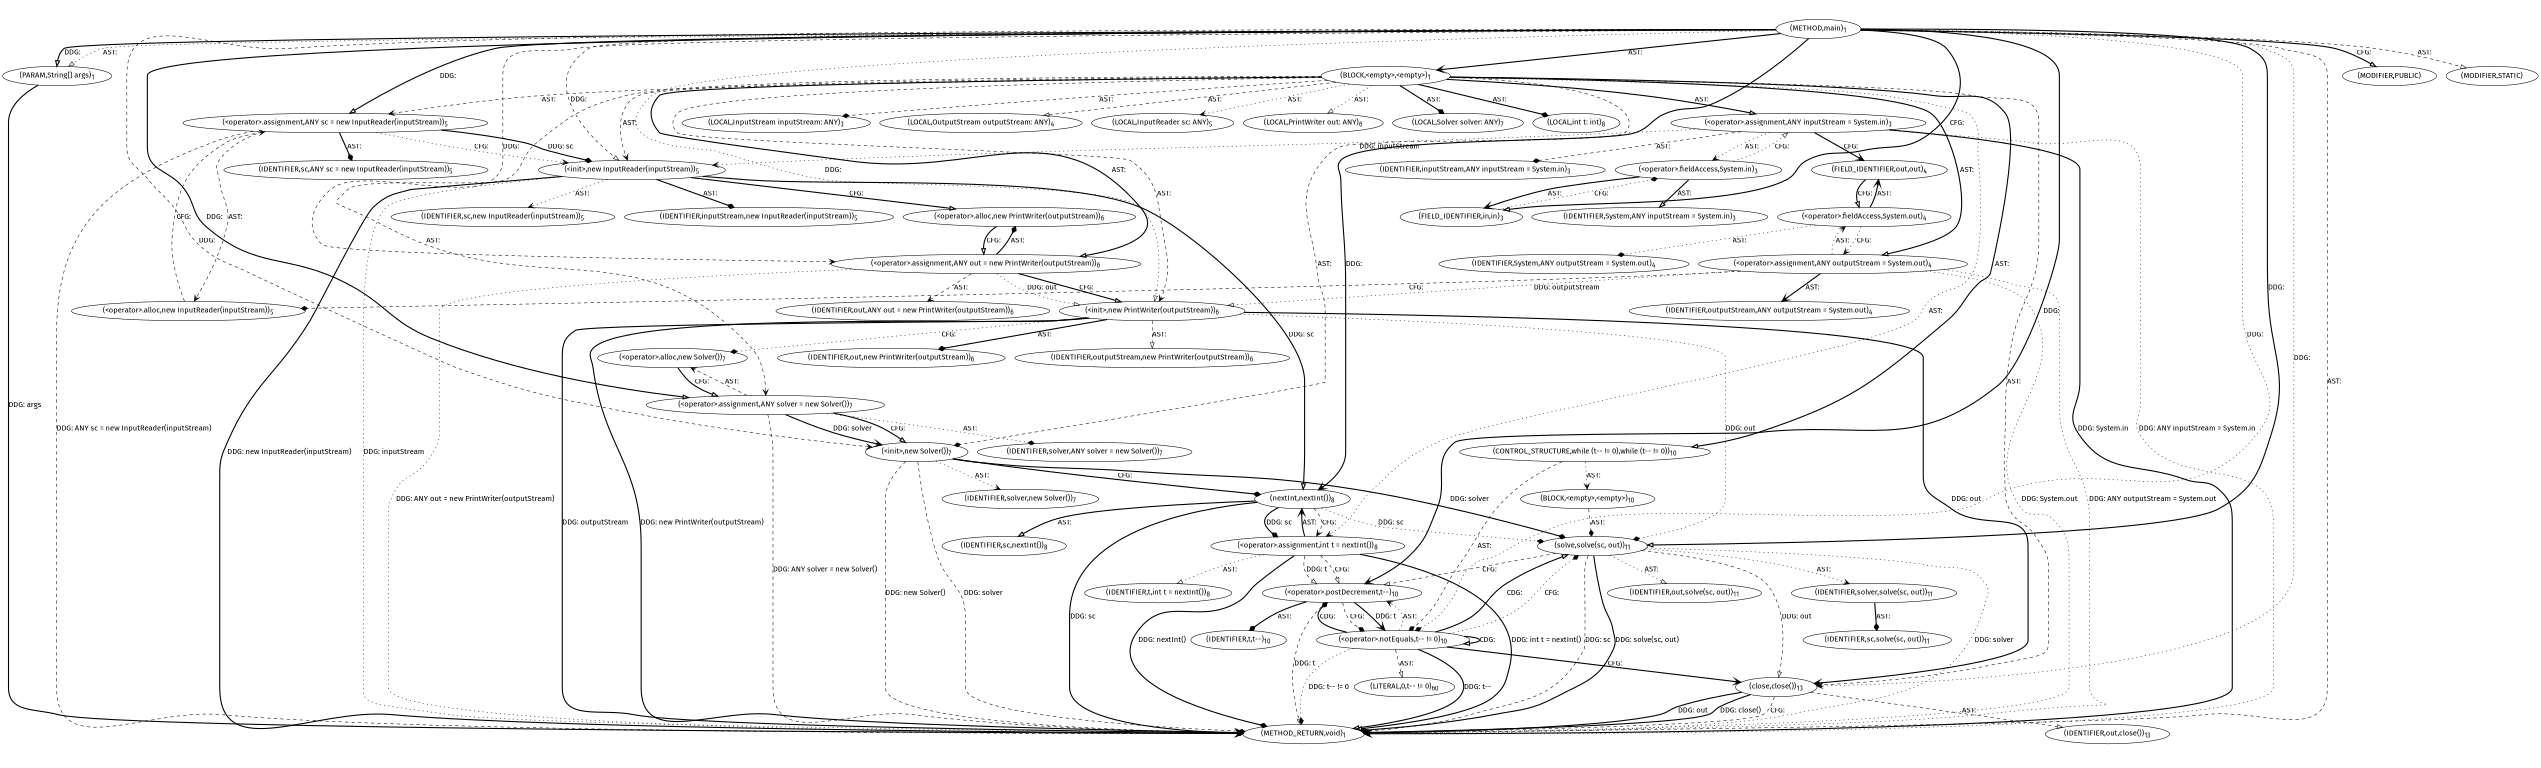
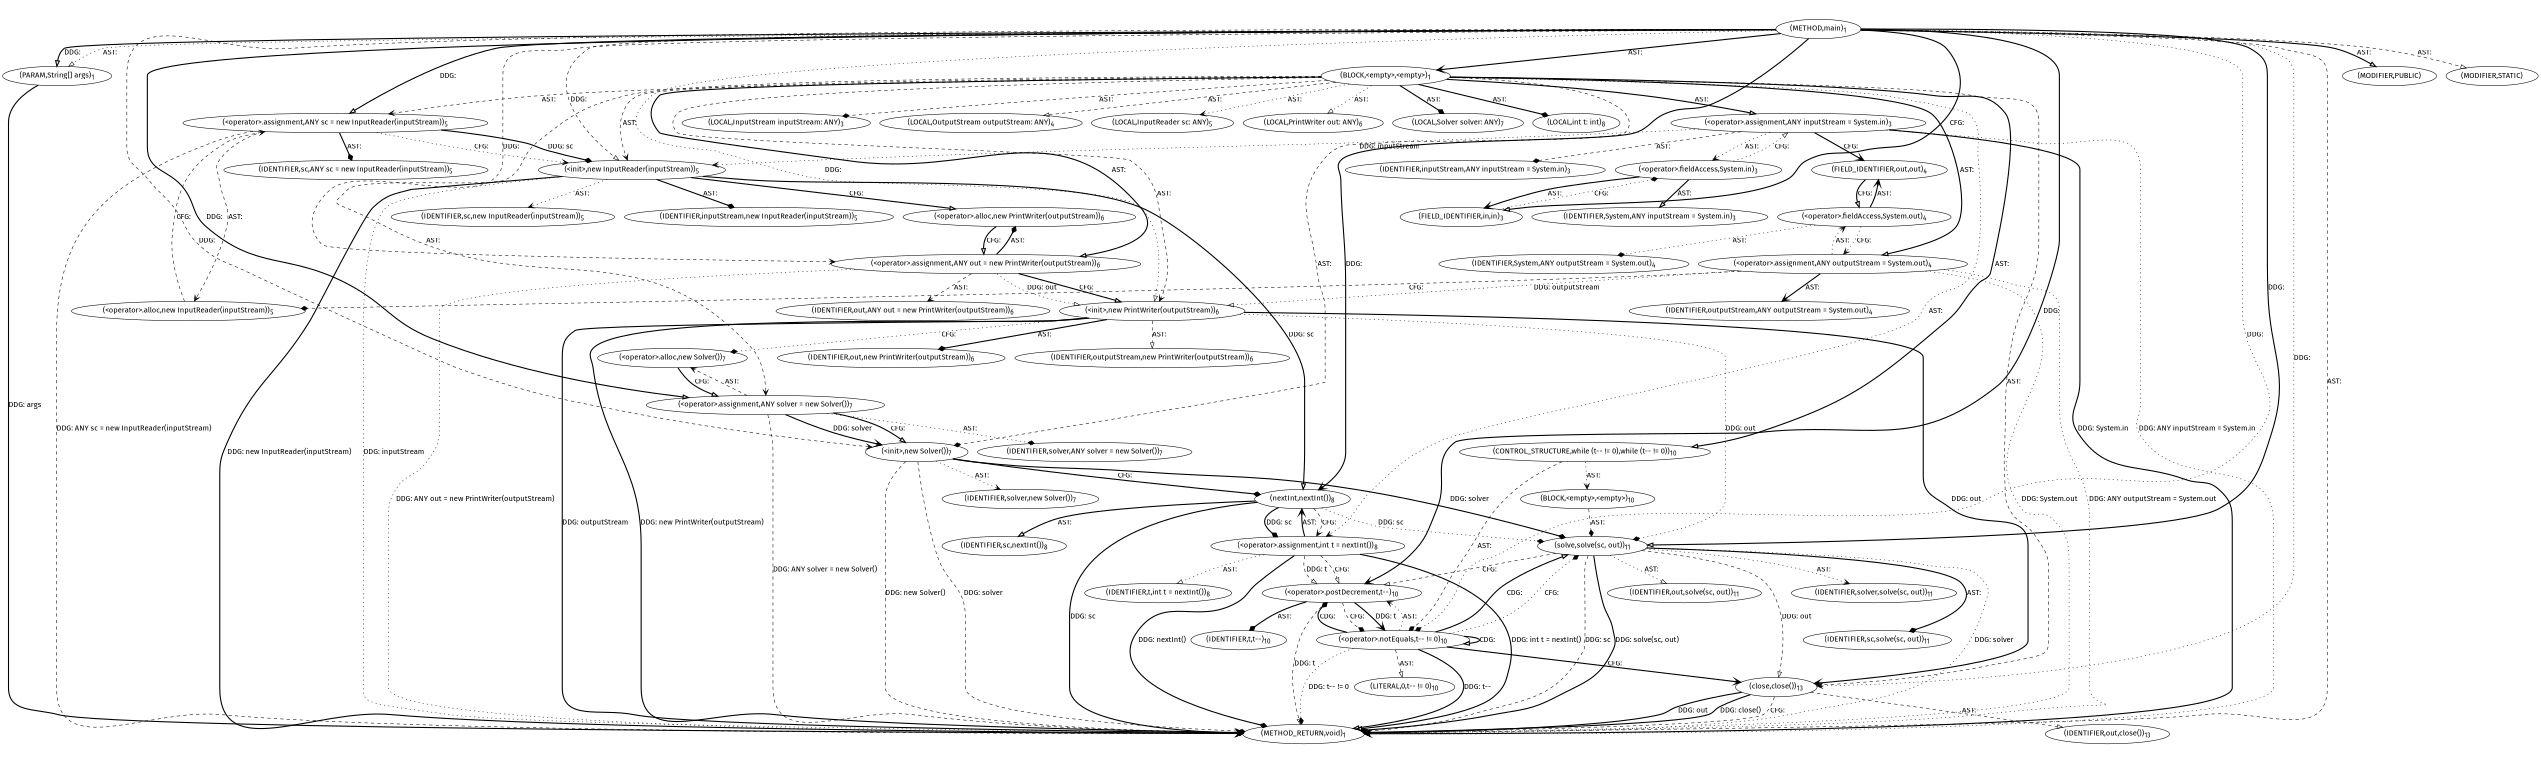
(2365, 53) -> (2365, 53)
(1875, 613) -> (1883, 563)
(1435, 686) -> (1435, 686)
